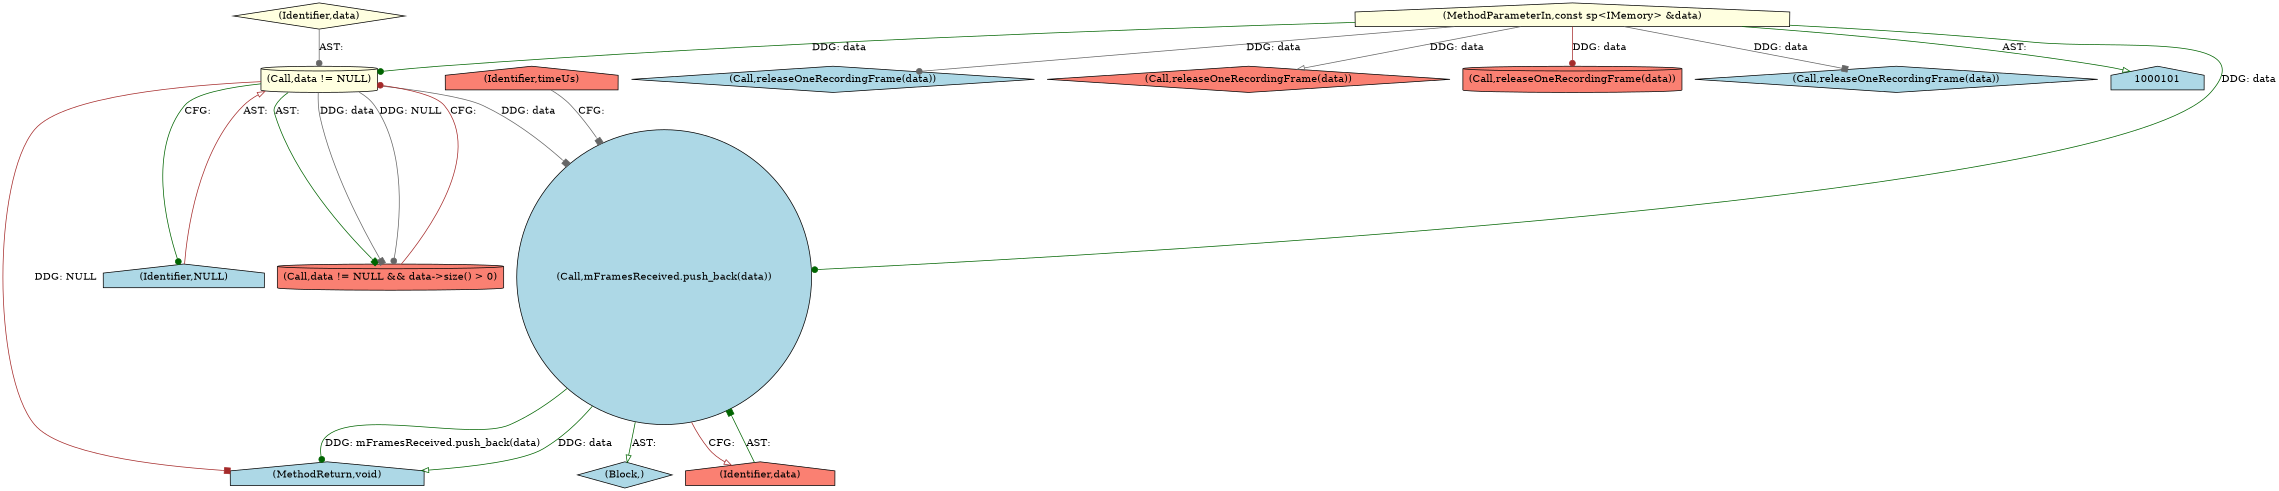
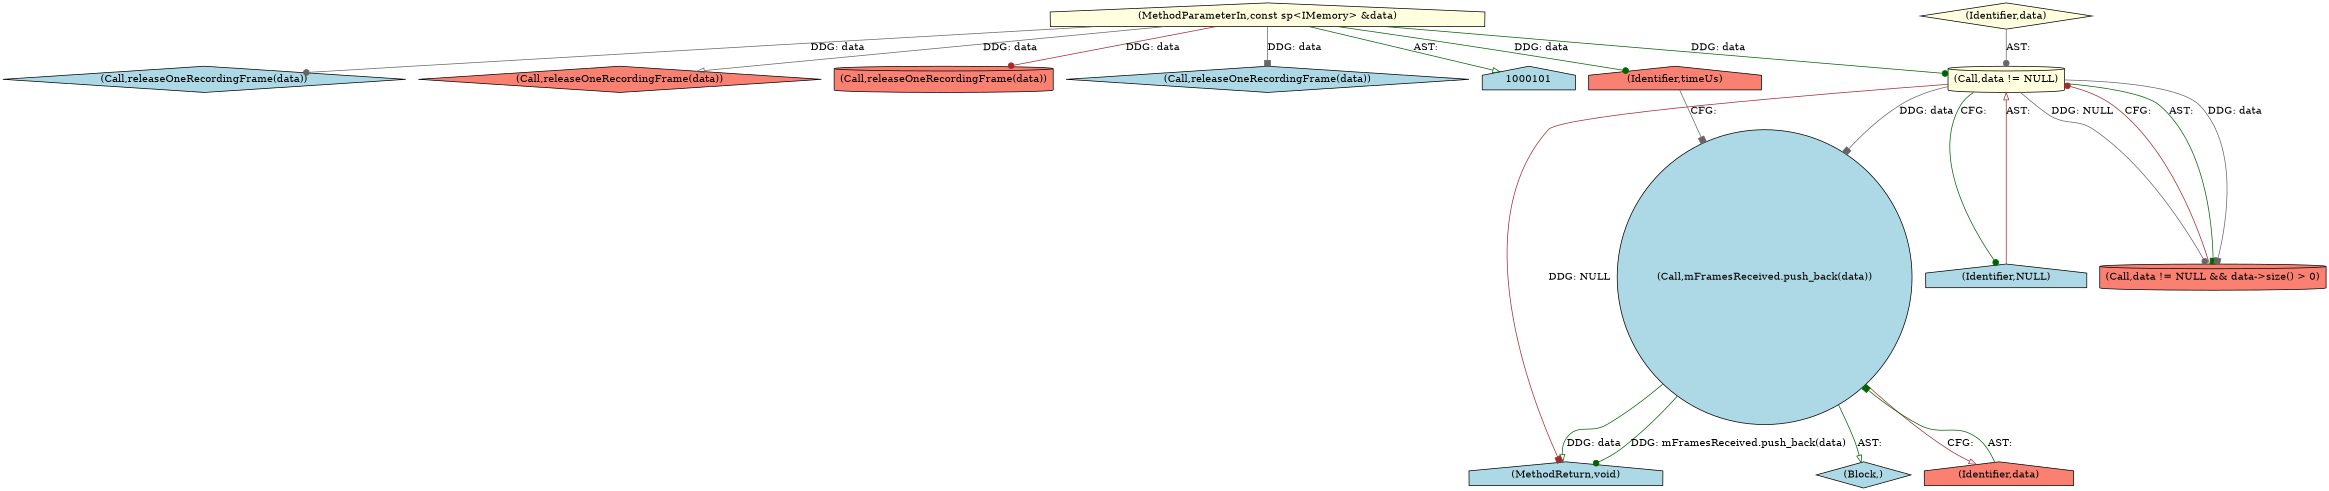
(1754, 197) -> (1480, 48)
